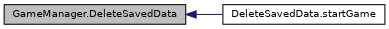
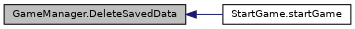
(304, 14) -> (287, 14)
